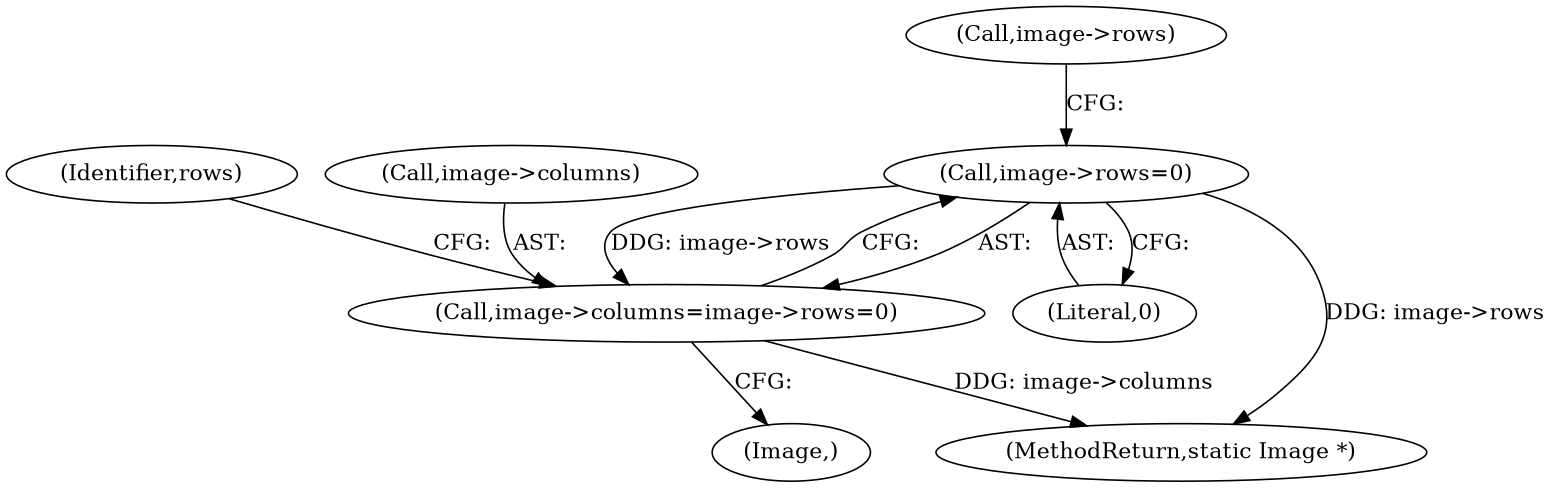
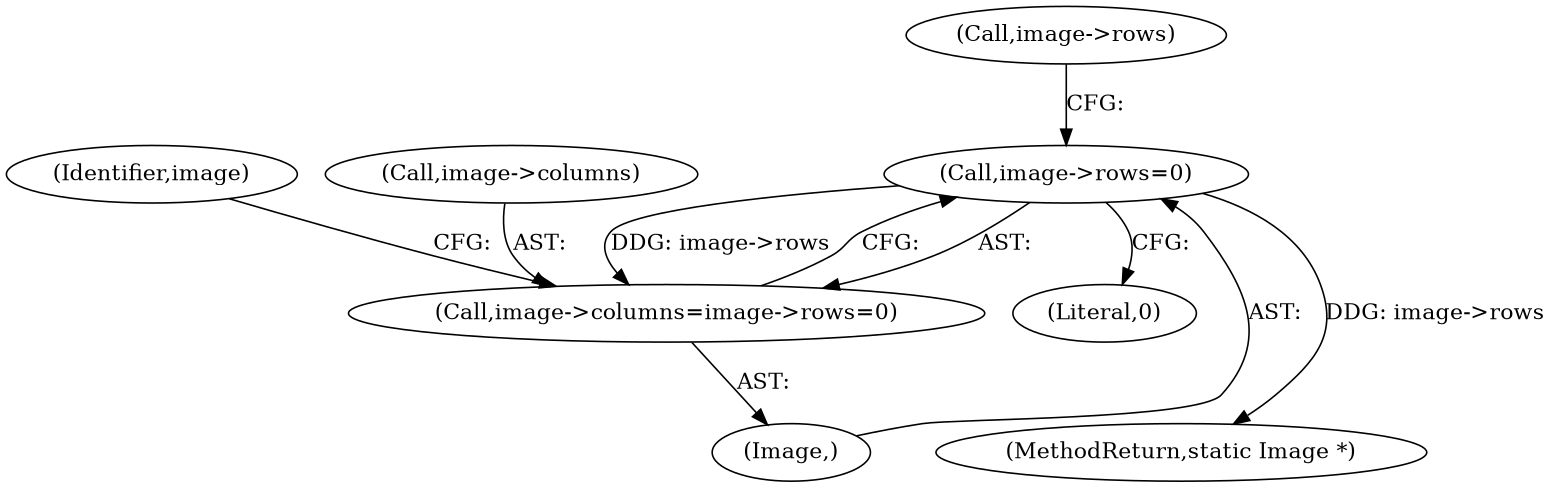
(152, 174) -> (152, 174)
(1061, 255) -> (1149, 411)
(918, 381) -> none
(767, 383) -> (767, 383)
